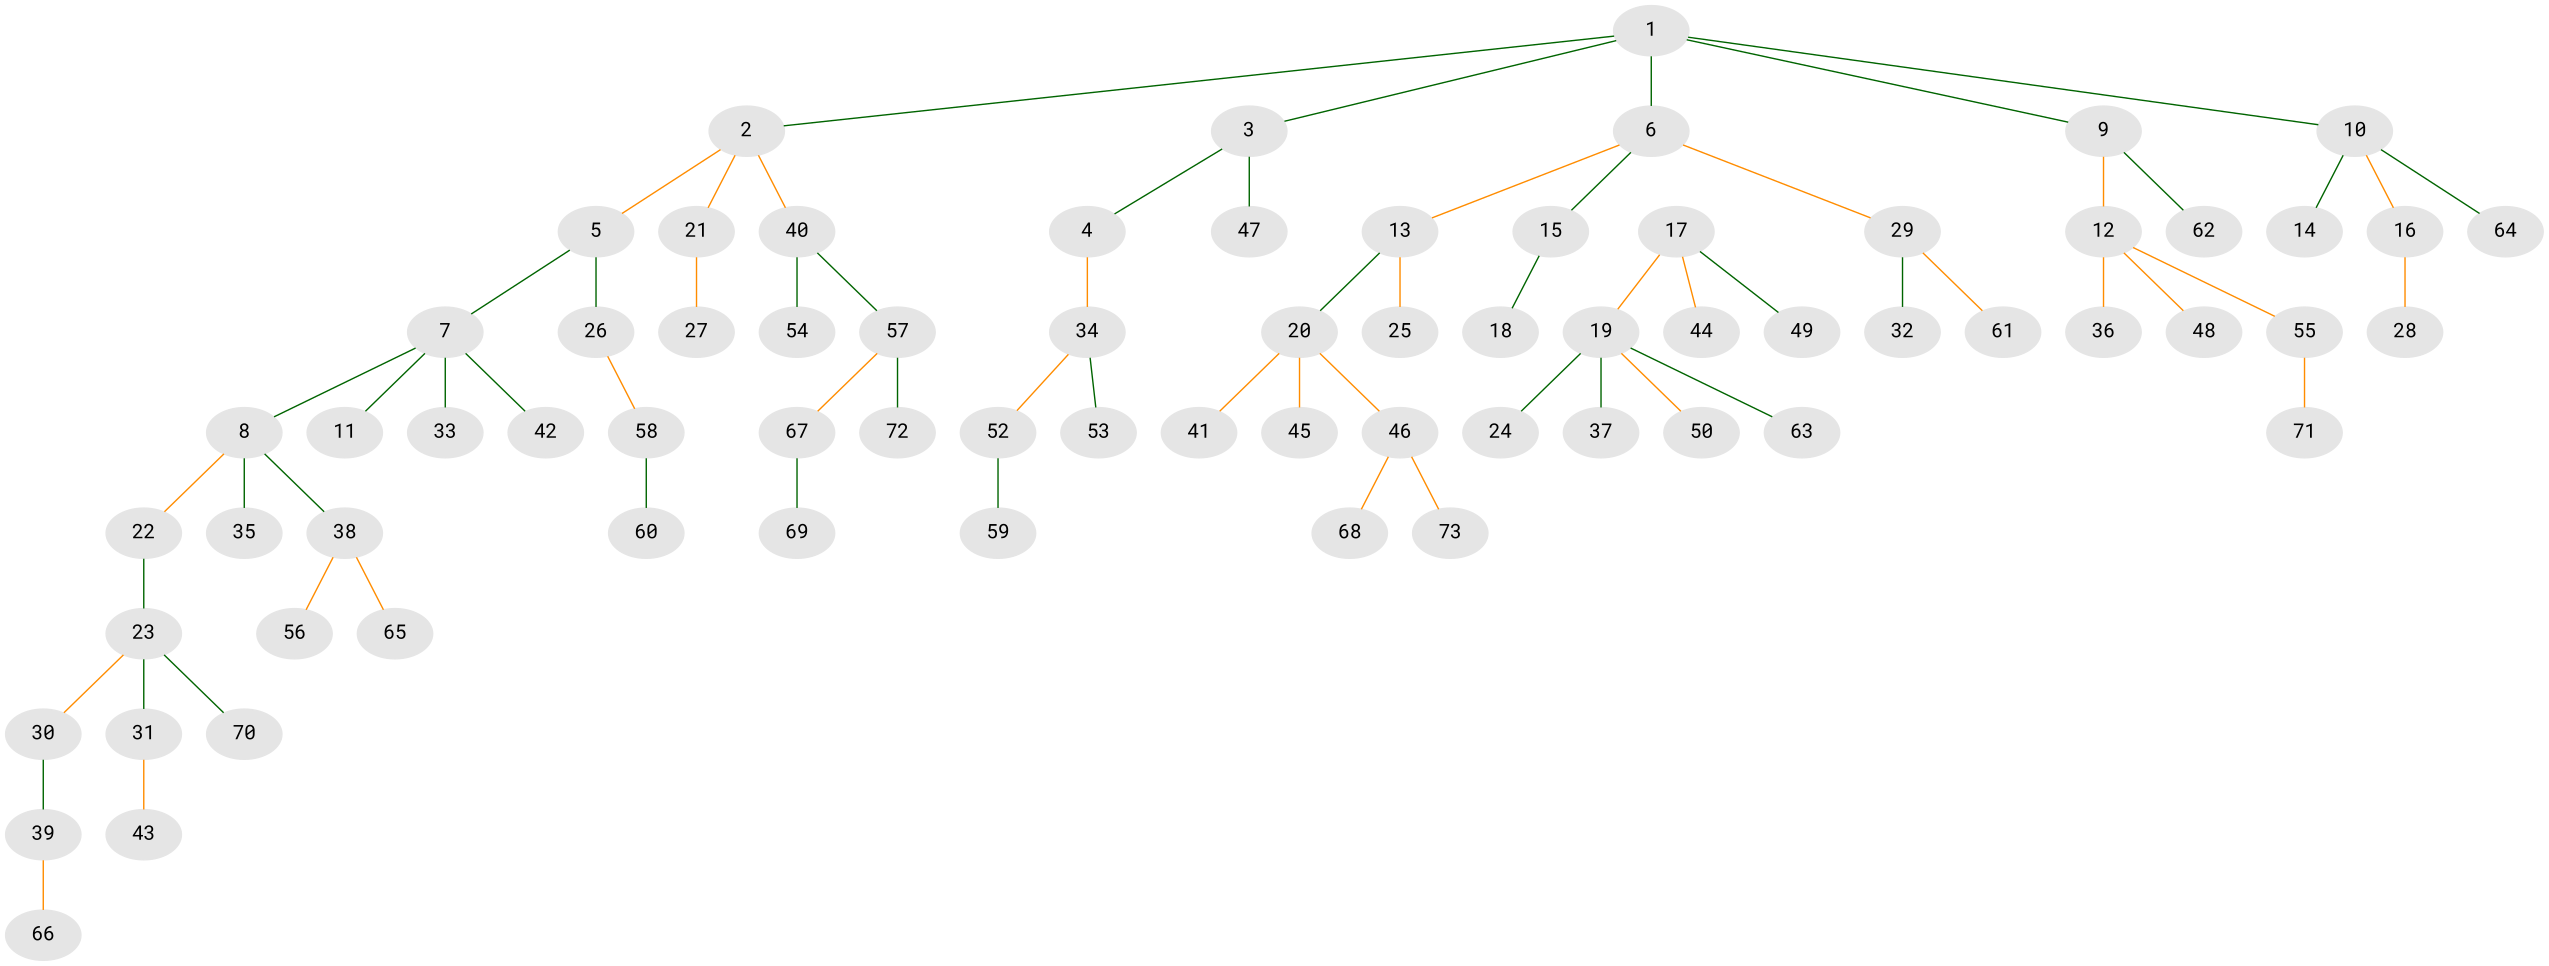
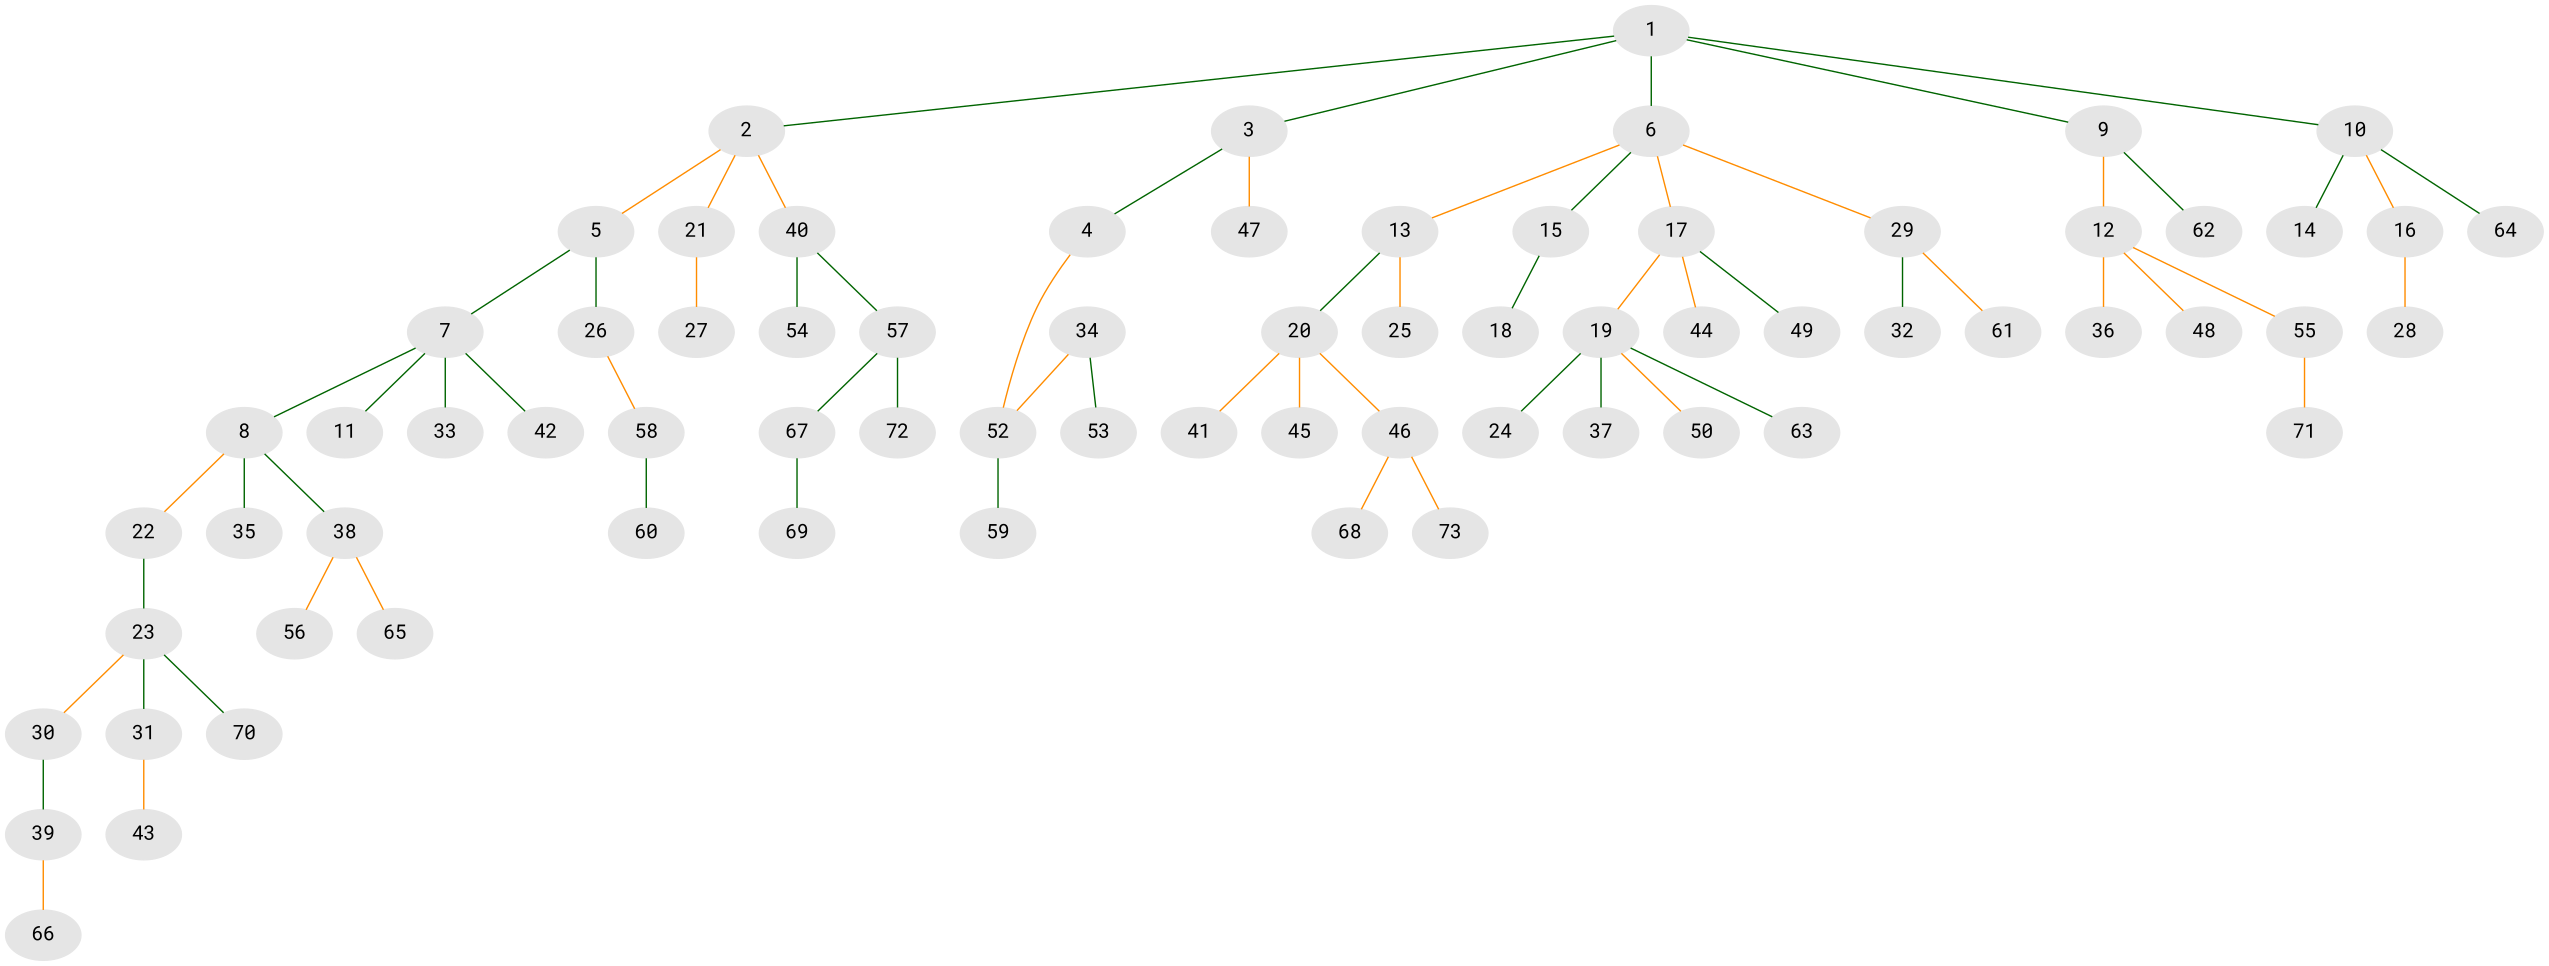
(1249, 182) -> (1249, 182)
none -> (1664, 182)
(1087, 282) -> (1028, 327)
(847, 382) -> (847, 382)
